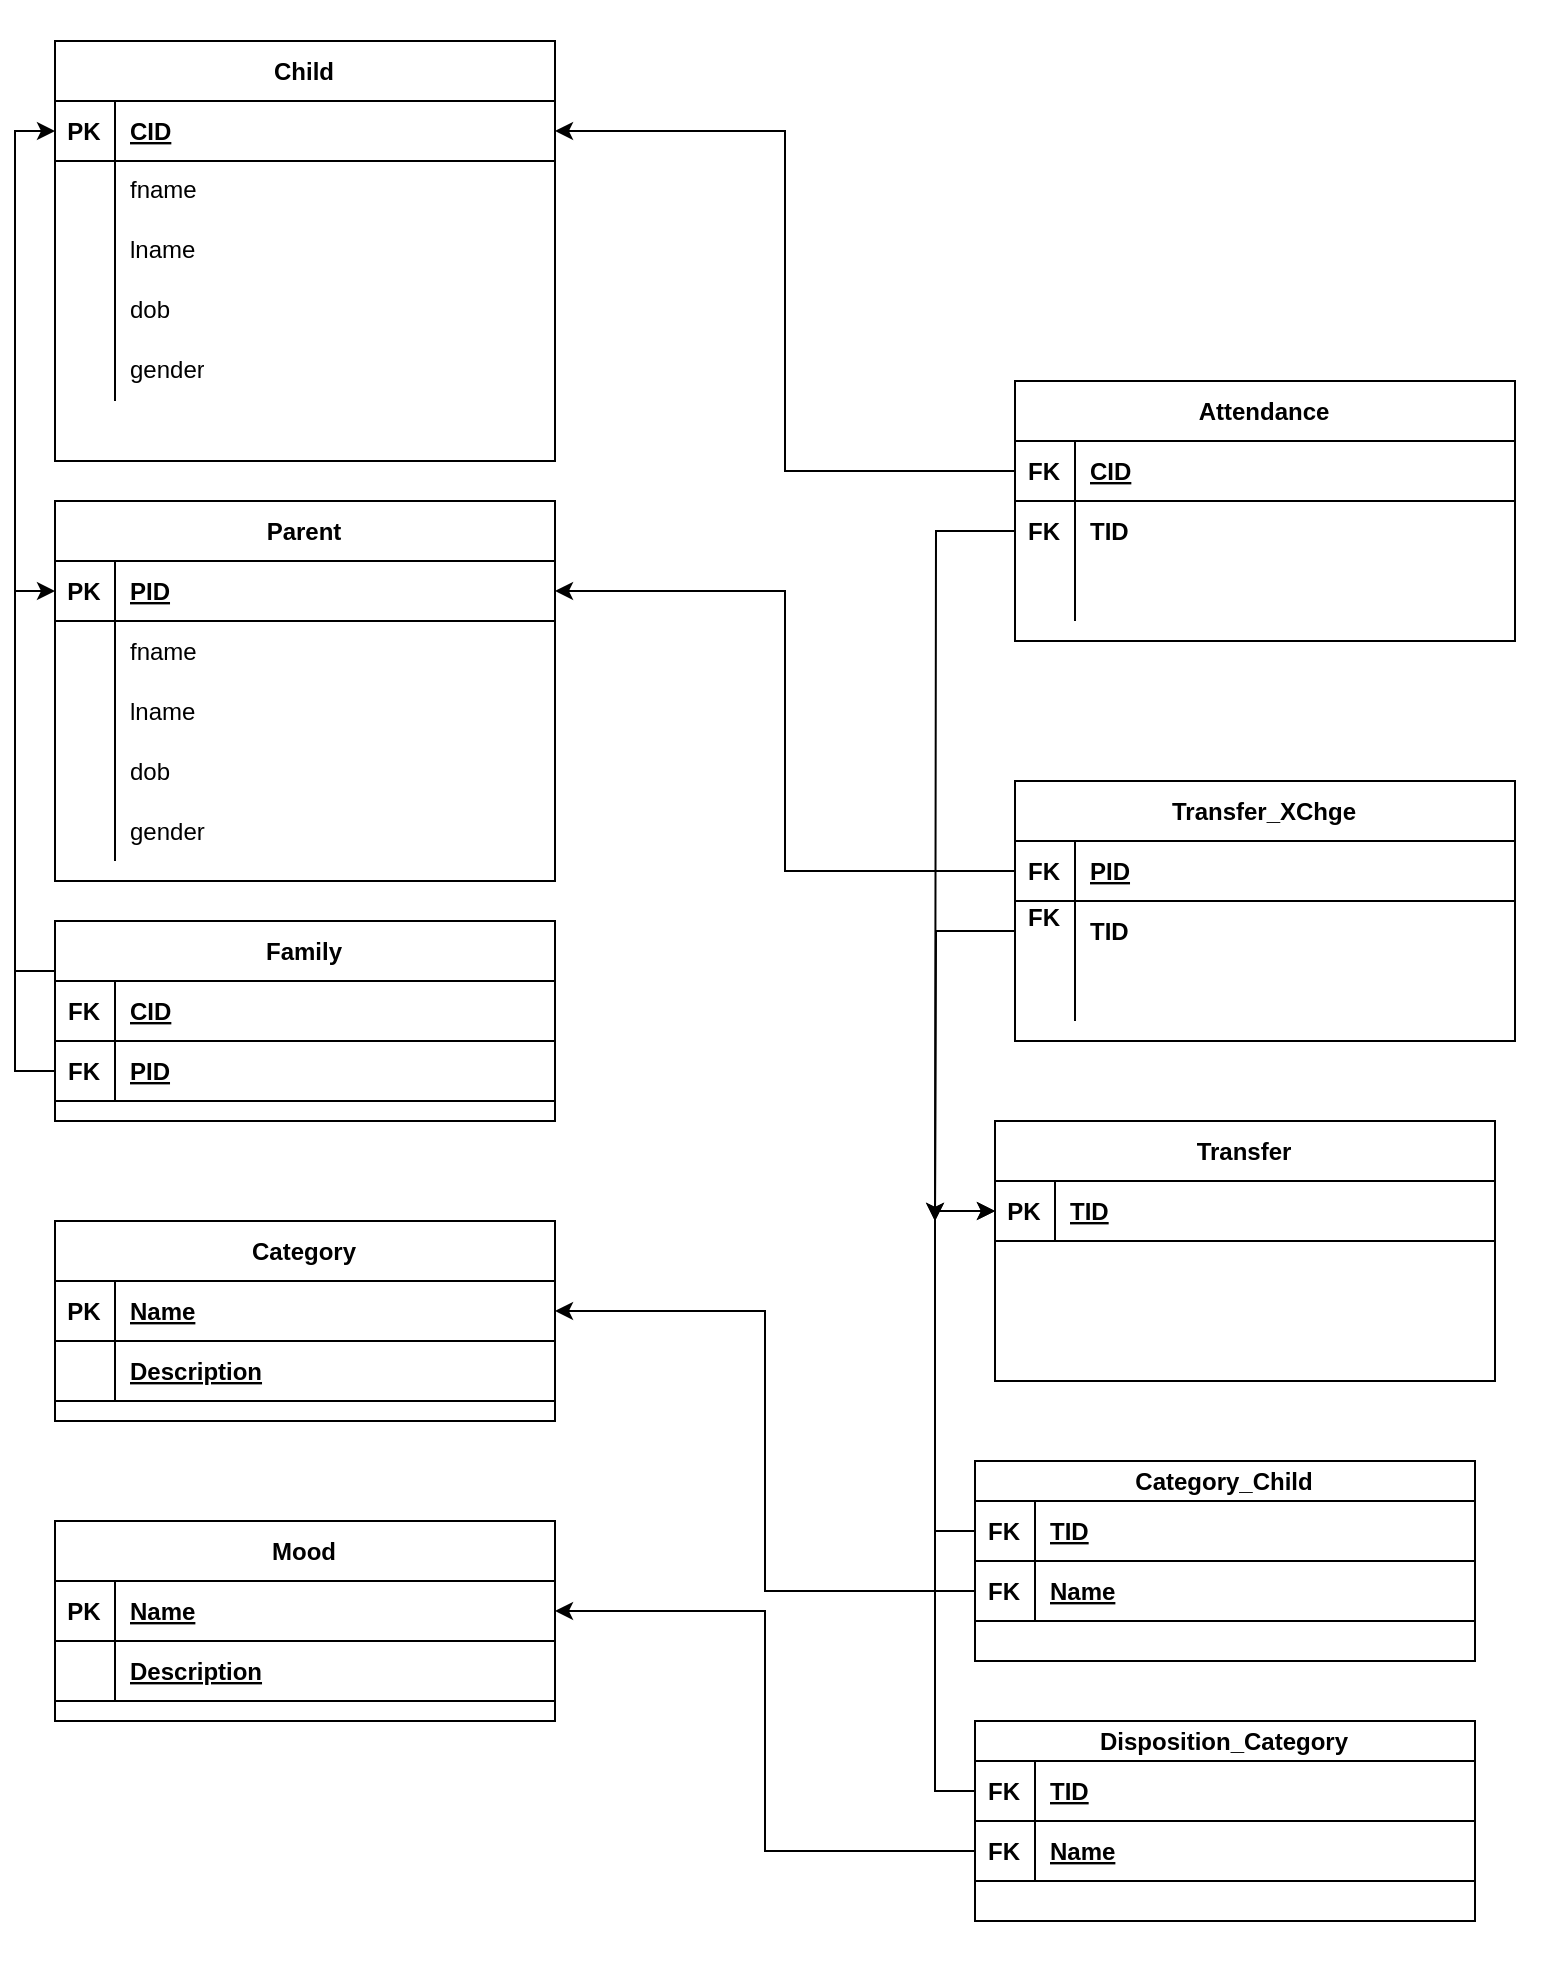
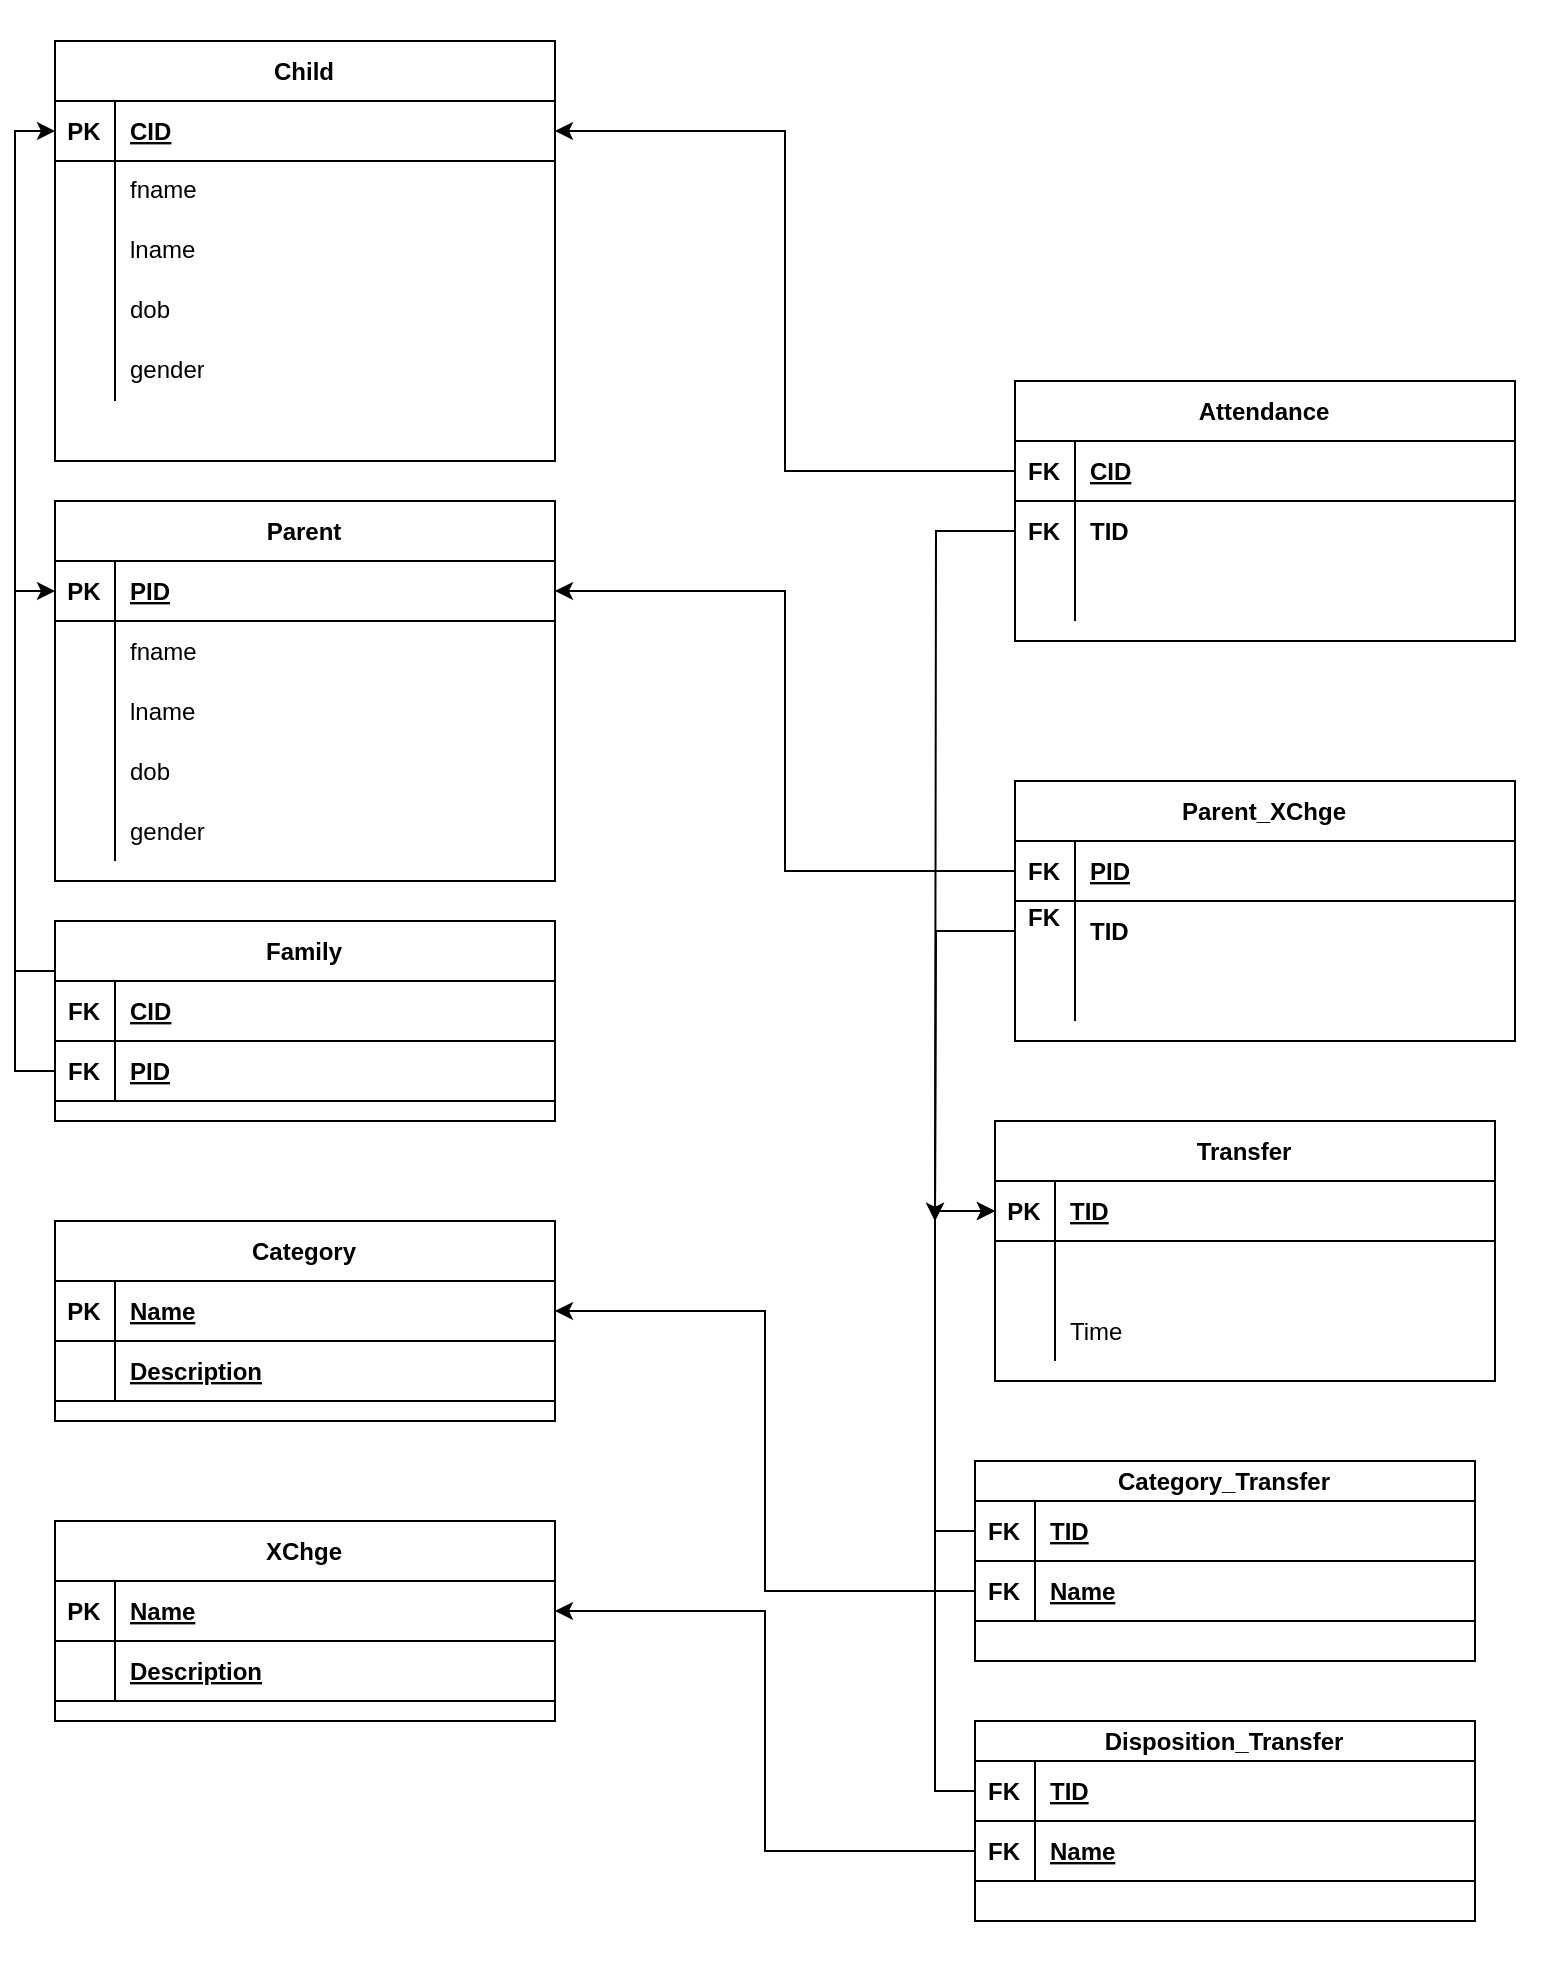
(1264, 812) -> (1264, 812)
none -> (1275, 1331)
(1224, 1482) -> (1224, 1482)
(304, 1552) -> (304, 1552)
(1224, 1742) -> (1224, 1742)
